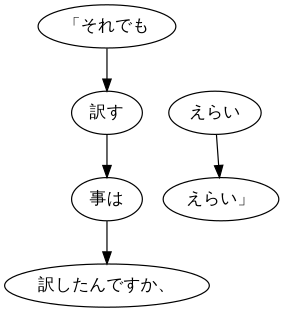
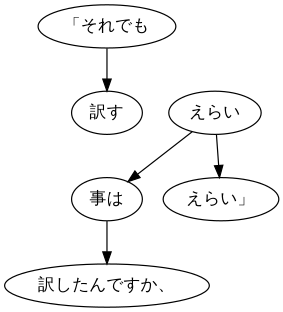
(107, 150) -> (165, 153)
